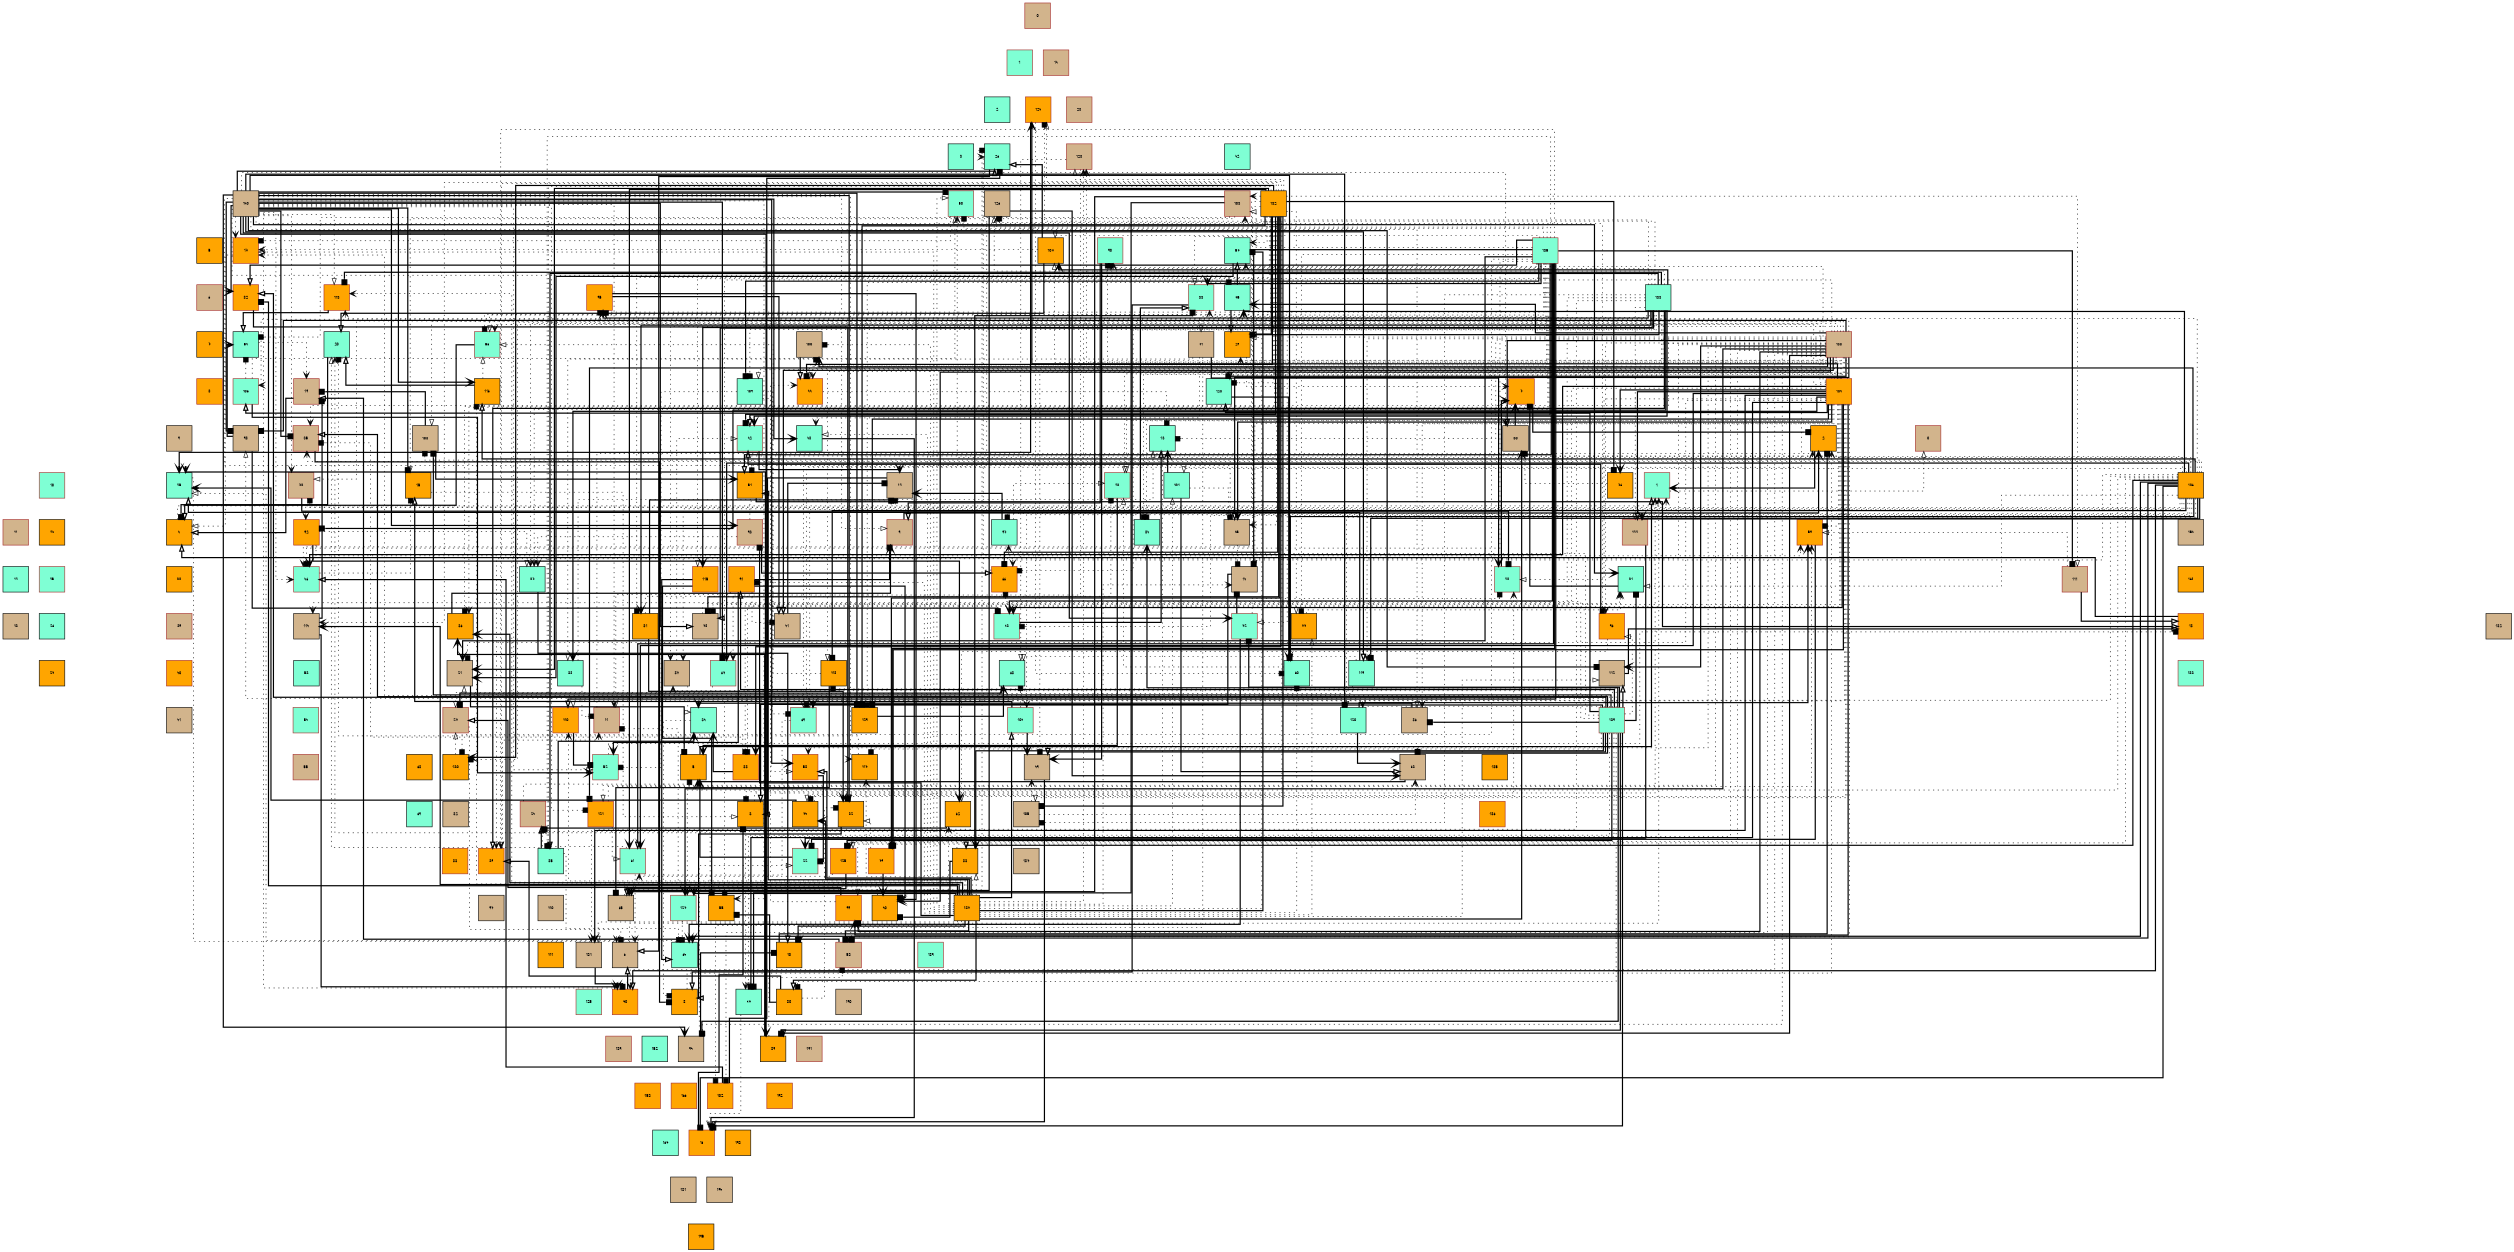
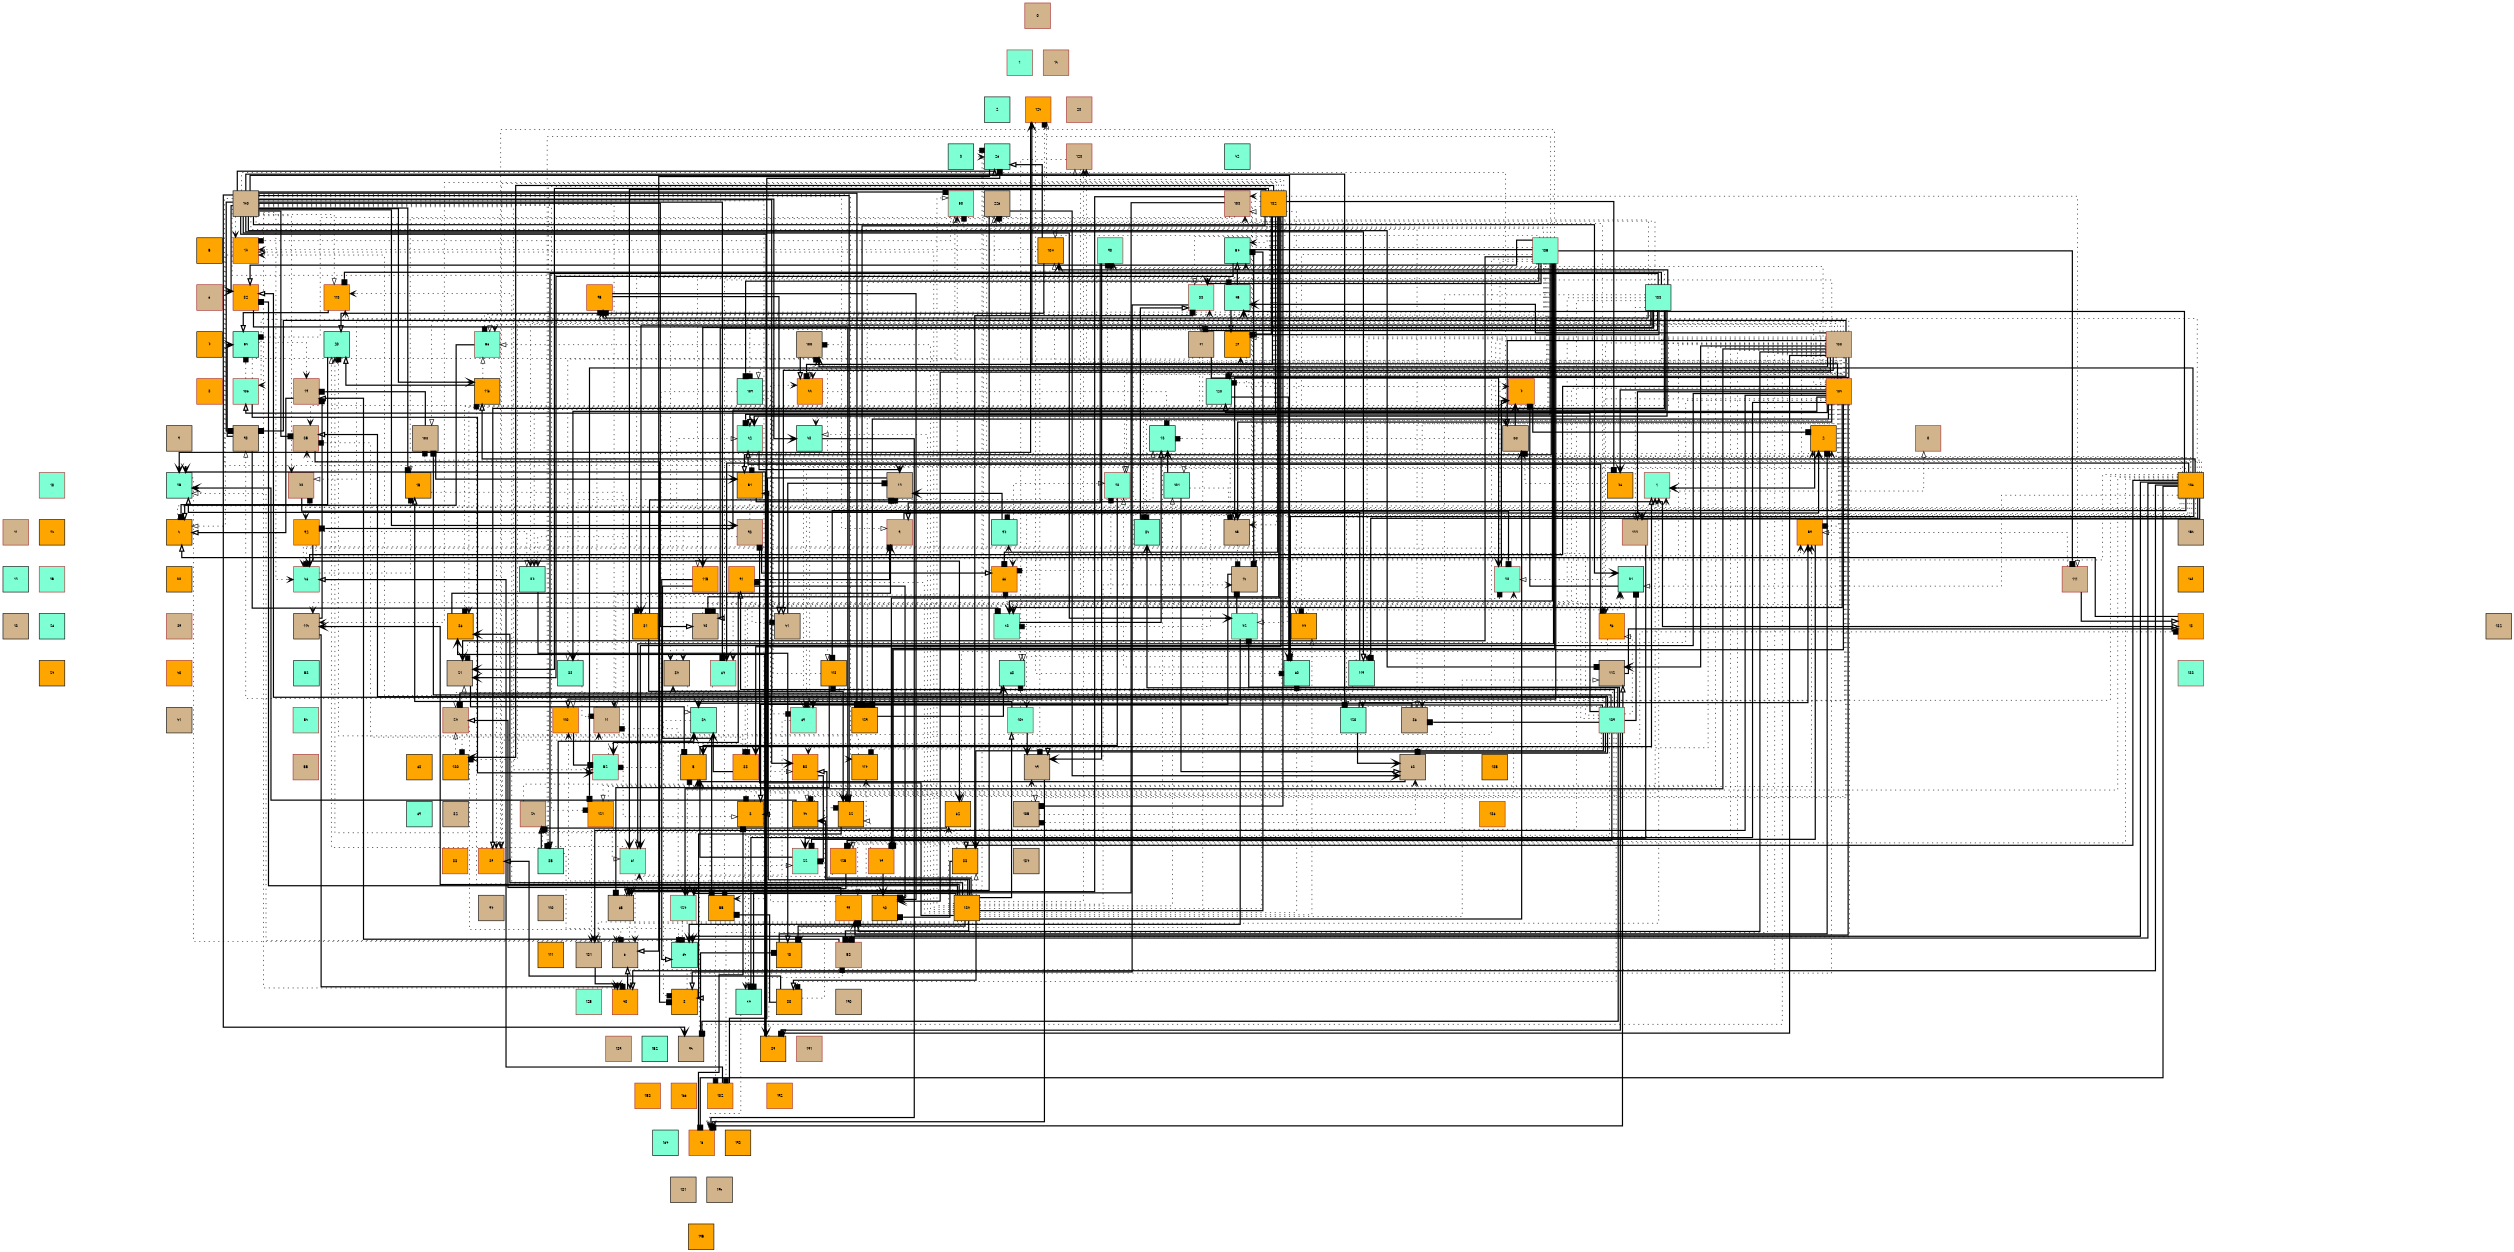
(997, 204) -> (997, 204)
none -> (1441, 331)
(931, 955) -> none
